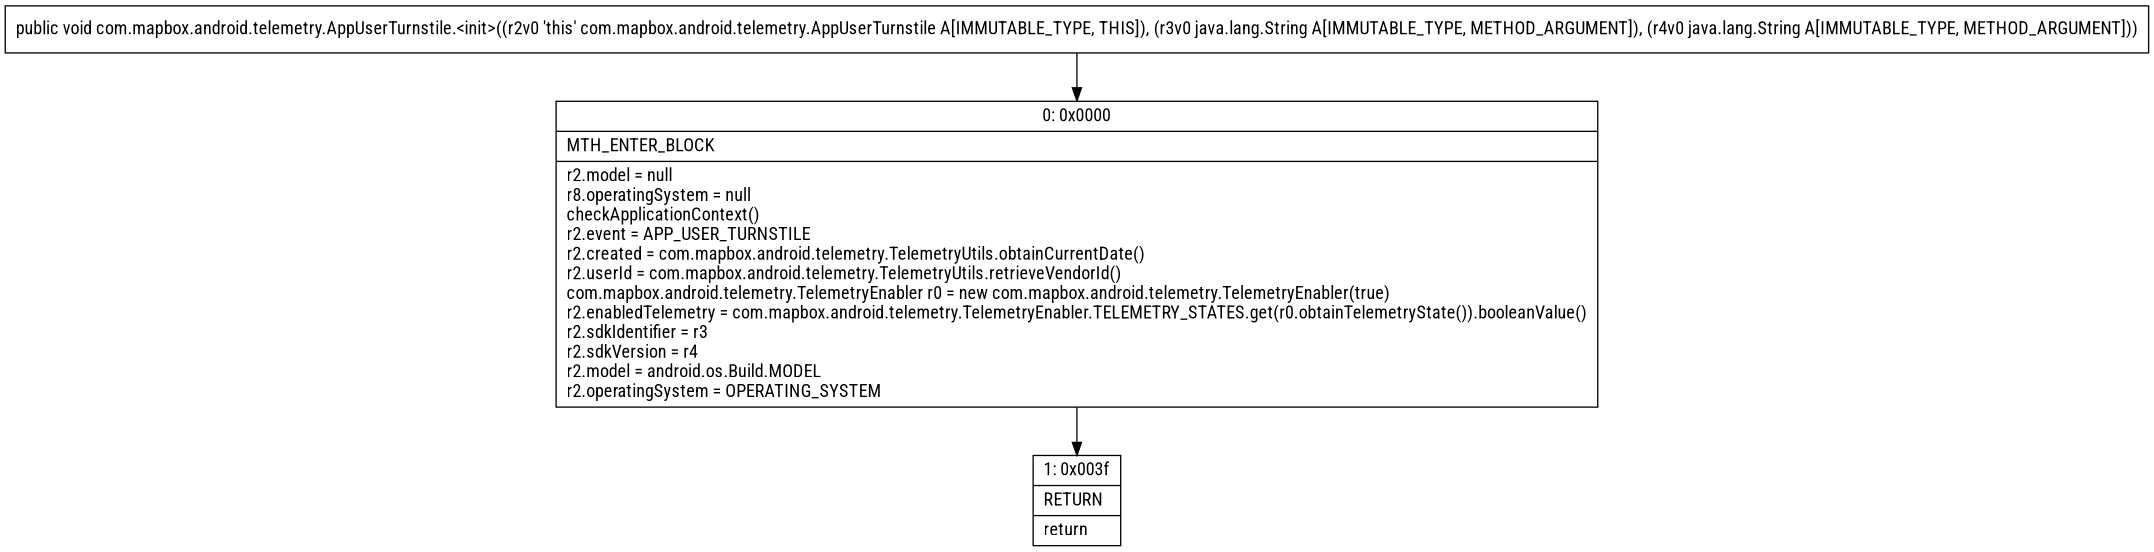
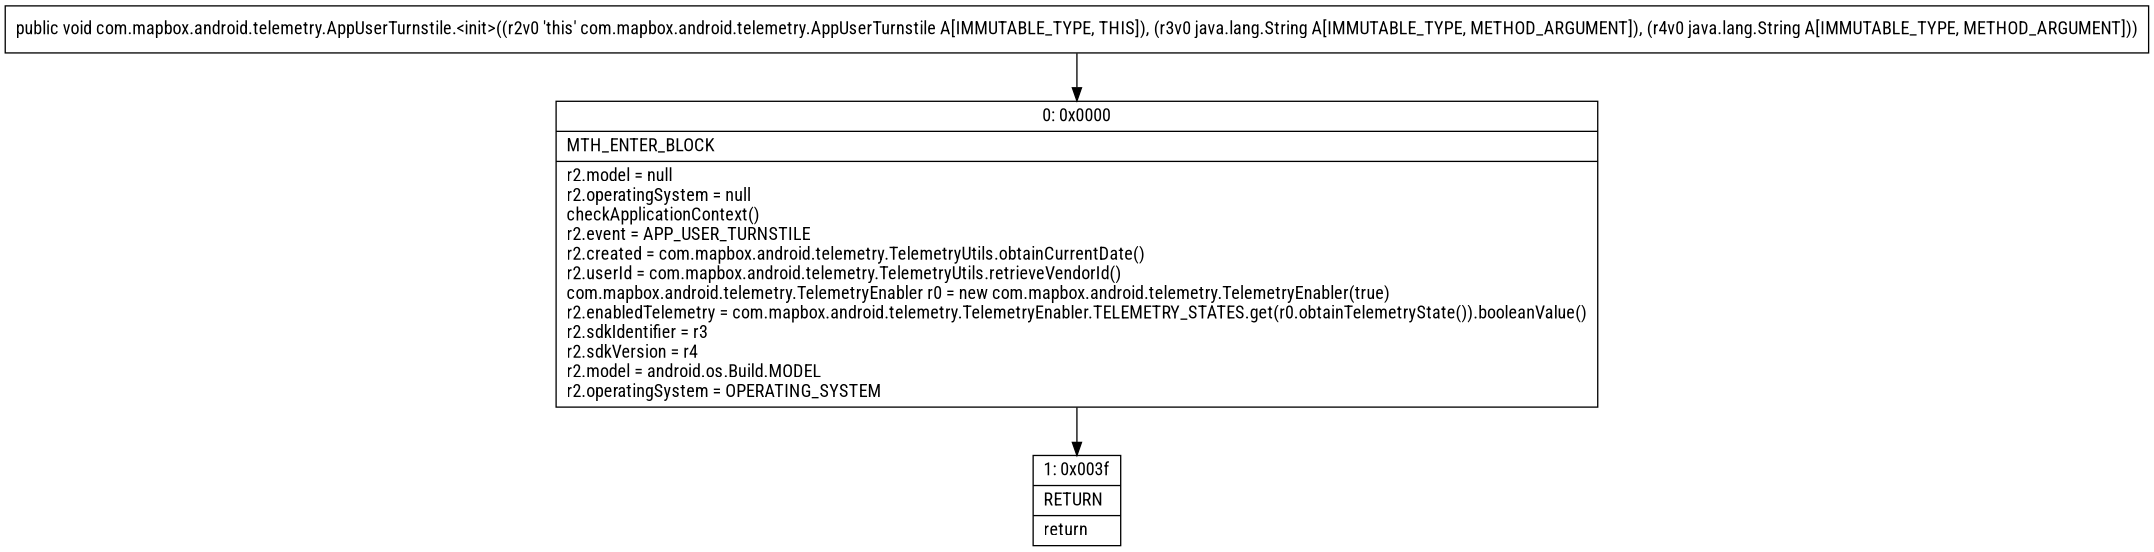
(659, 195) -> (659, 195)
